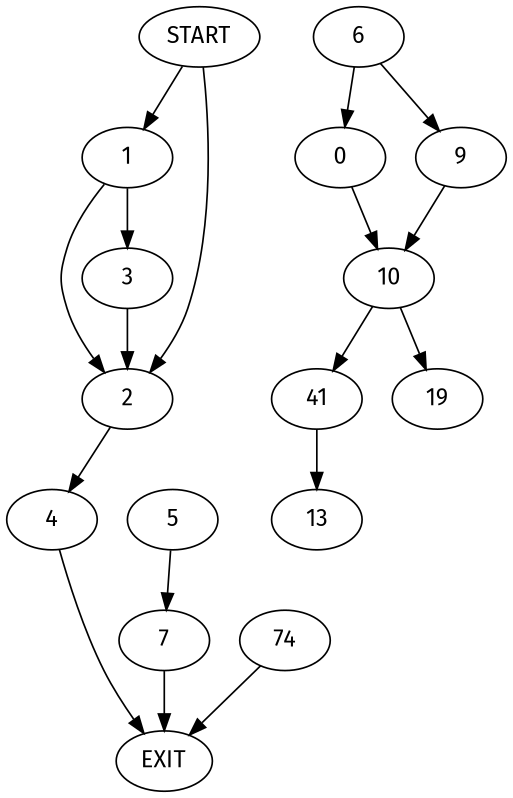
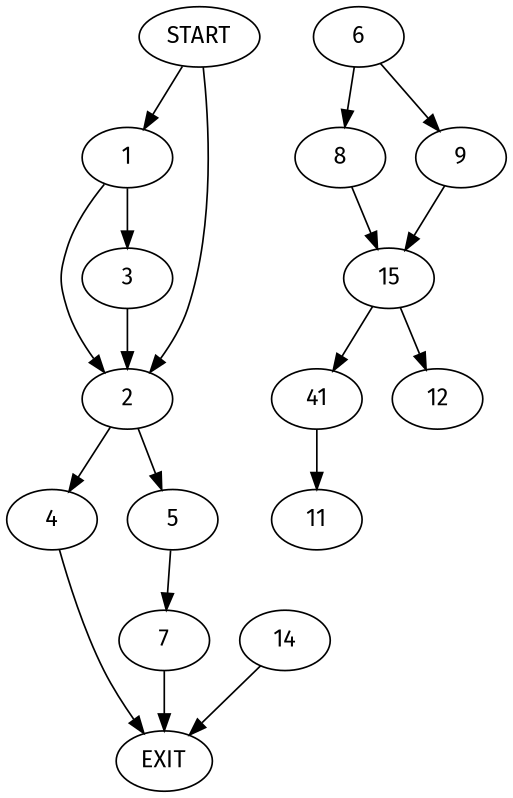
(340, 158) -> (340, 158)
(389, 278) -> (389, 278)
(438, 399) -> (438, 399)
none -> (147, 451)
(317, 520) -> (317, 520)
(285, 640) -> (285, 640)
